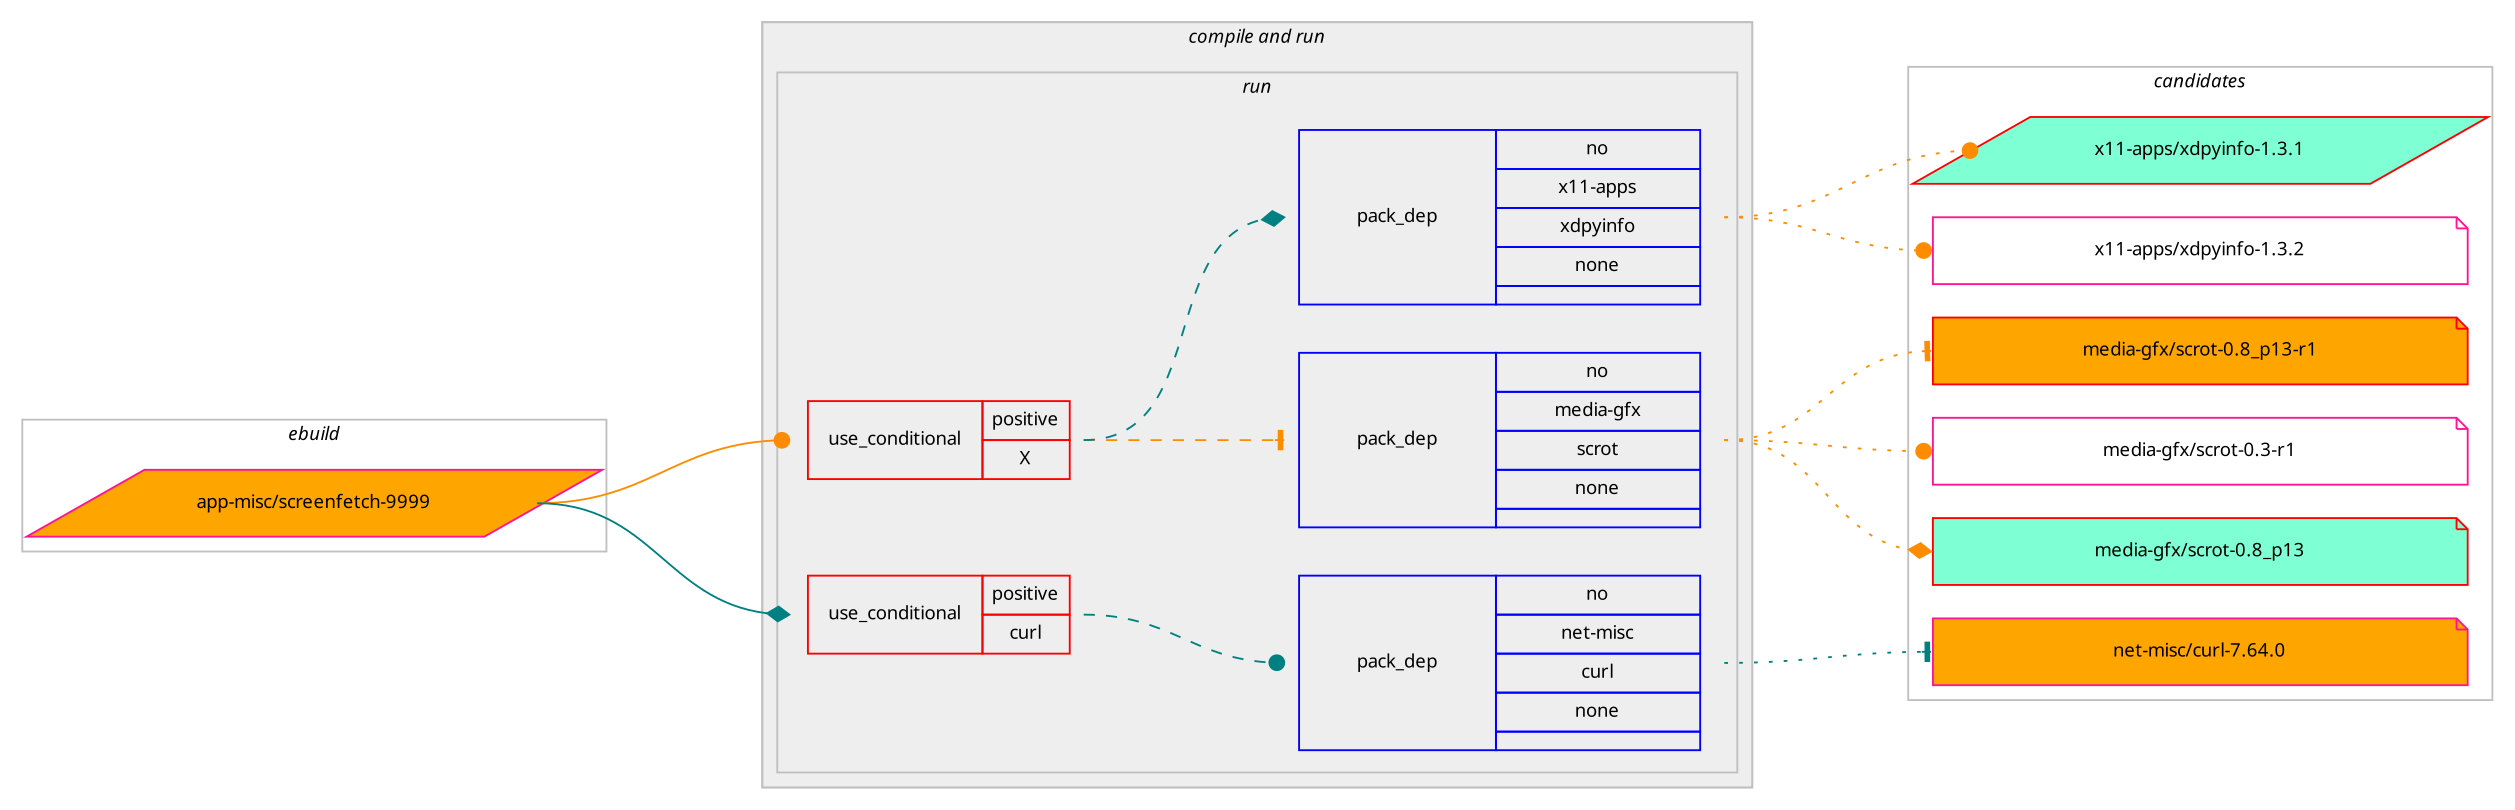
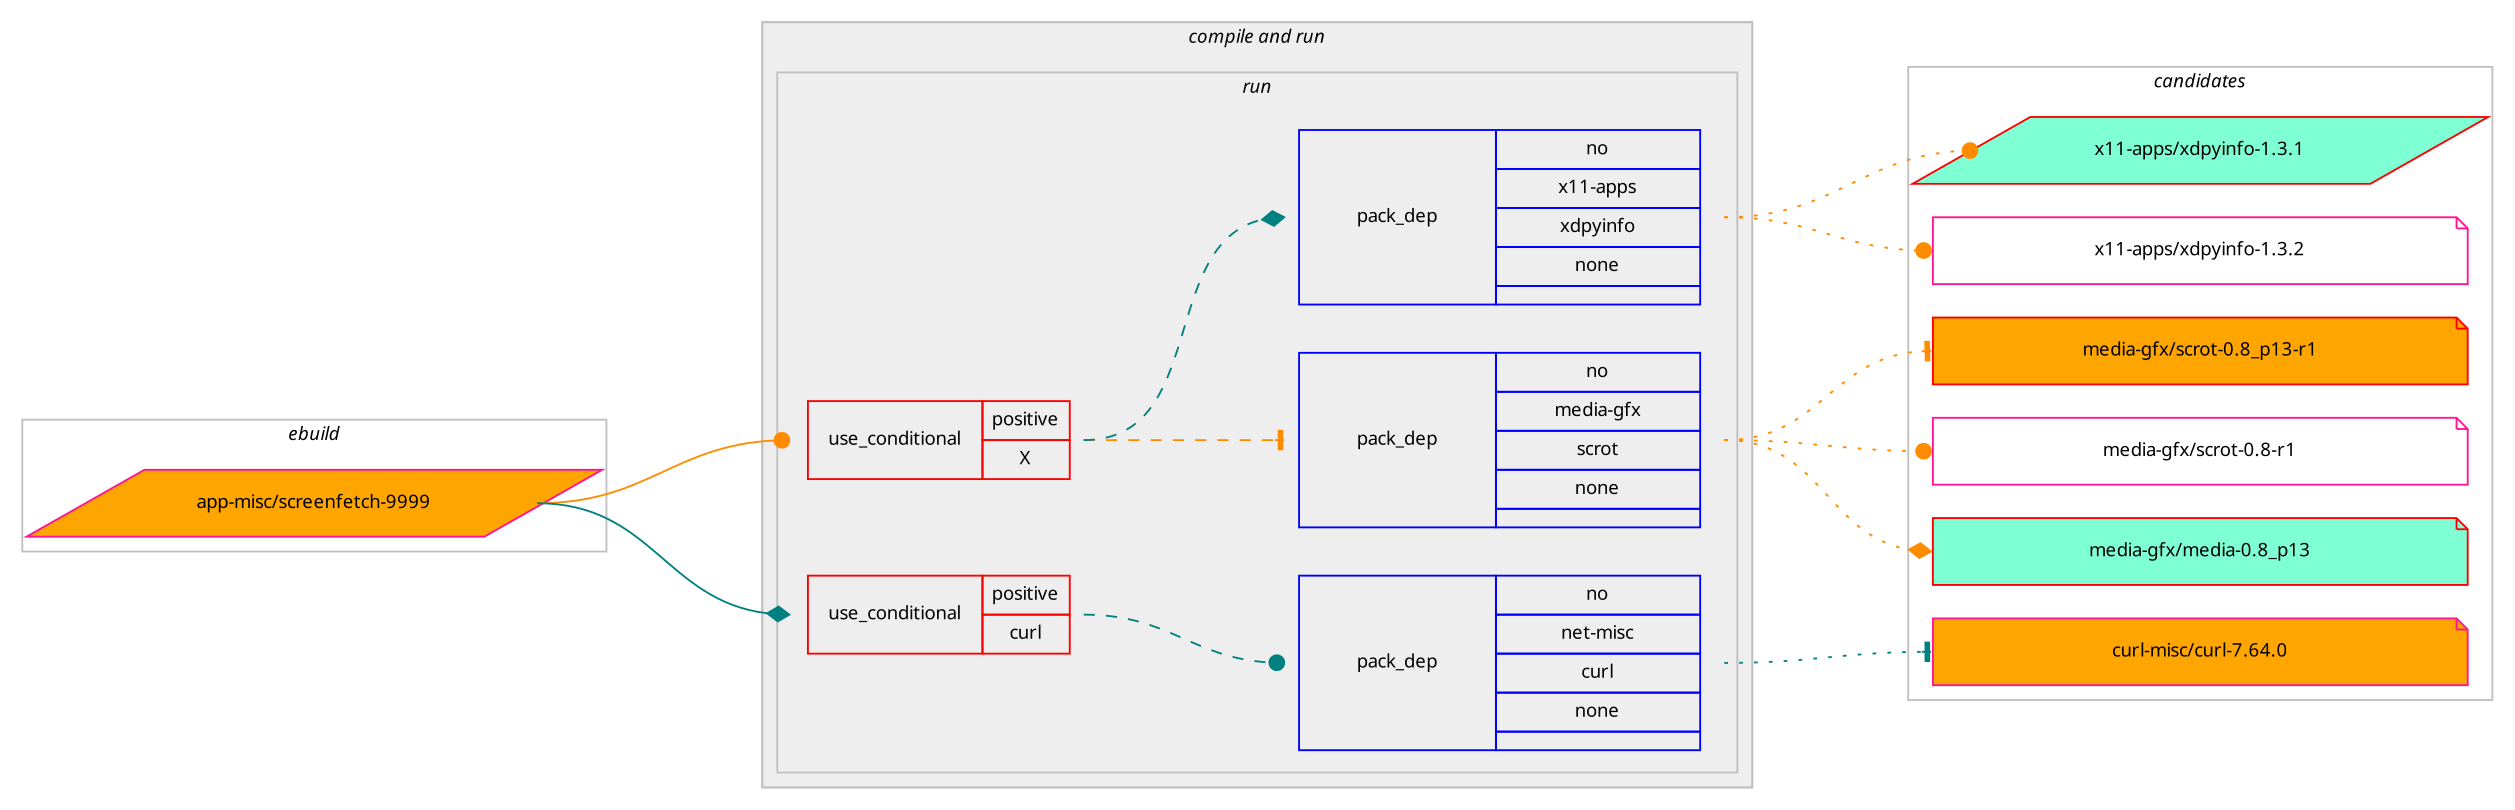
(2200, 451) -> (2200, 451)
(2200, 552) -> (2200, 552)
(2200, 652) -> (2200, 652)
